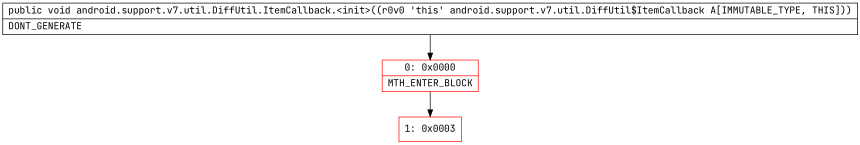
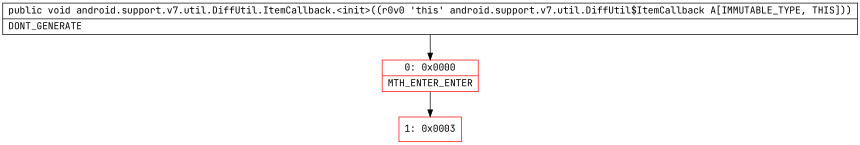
(430, 83) -> (430, 83)
